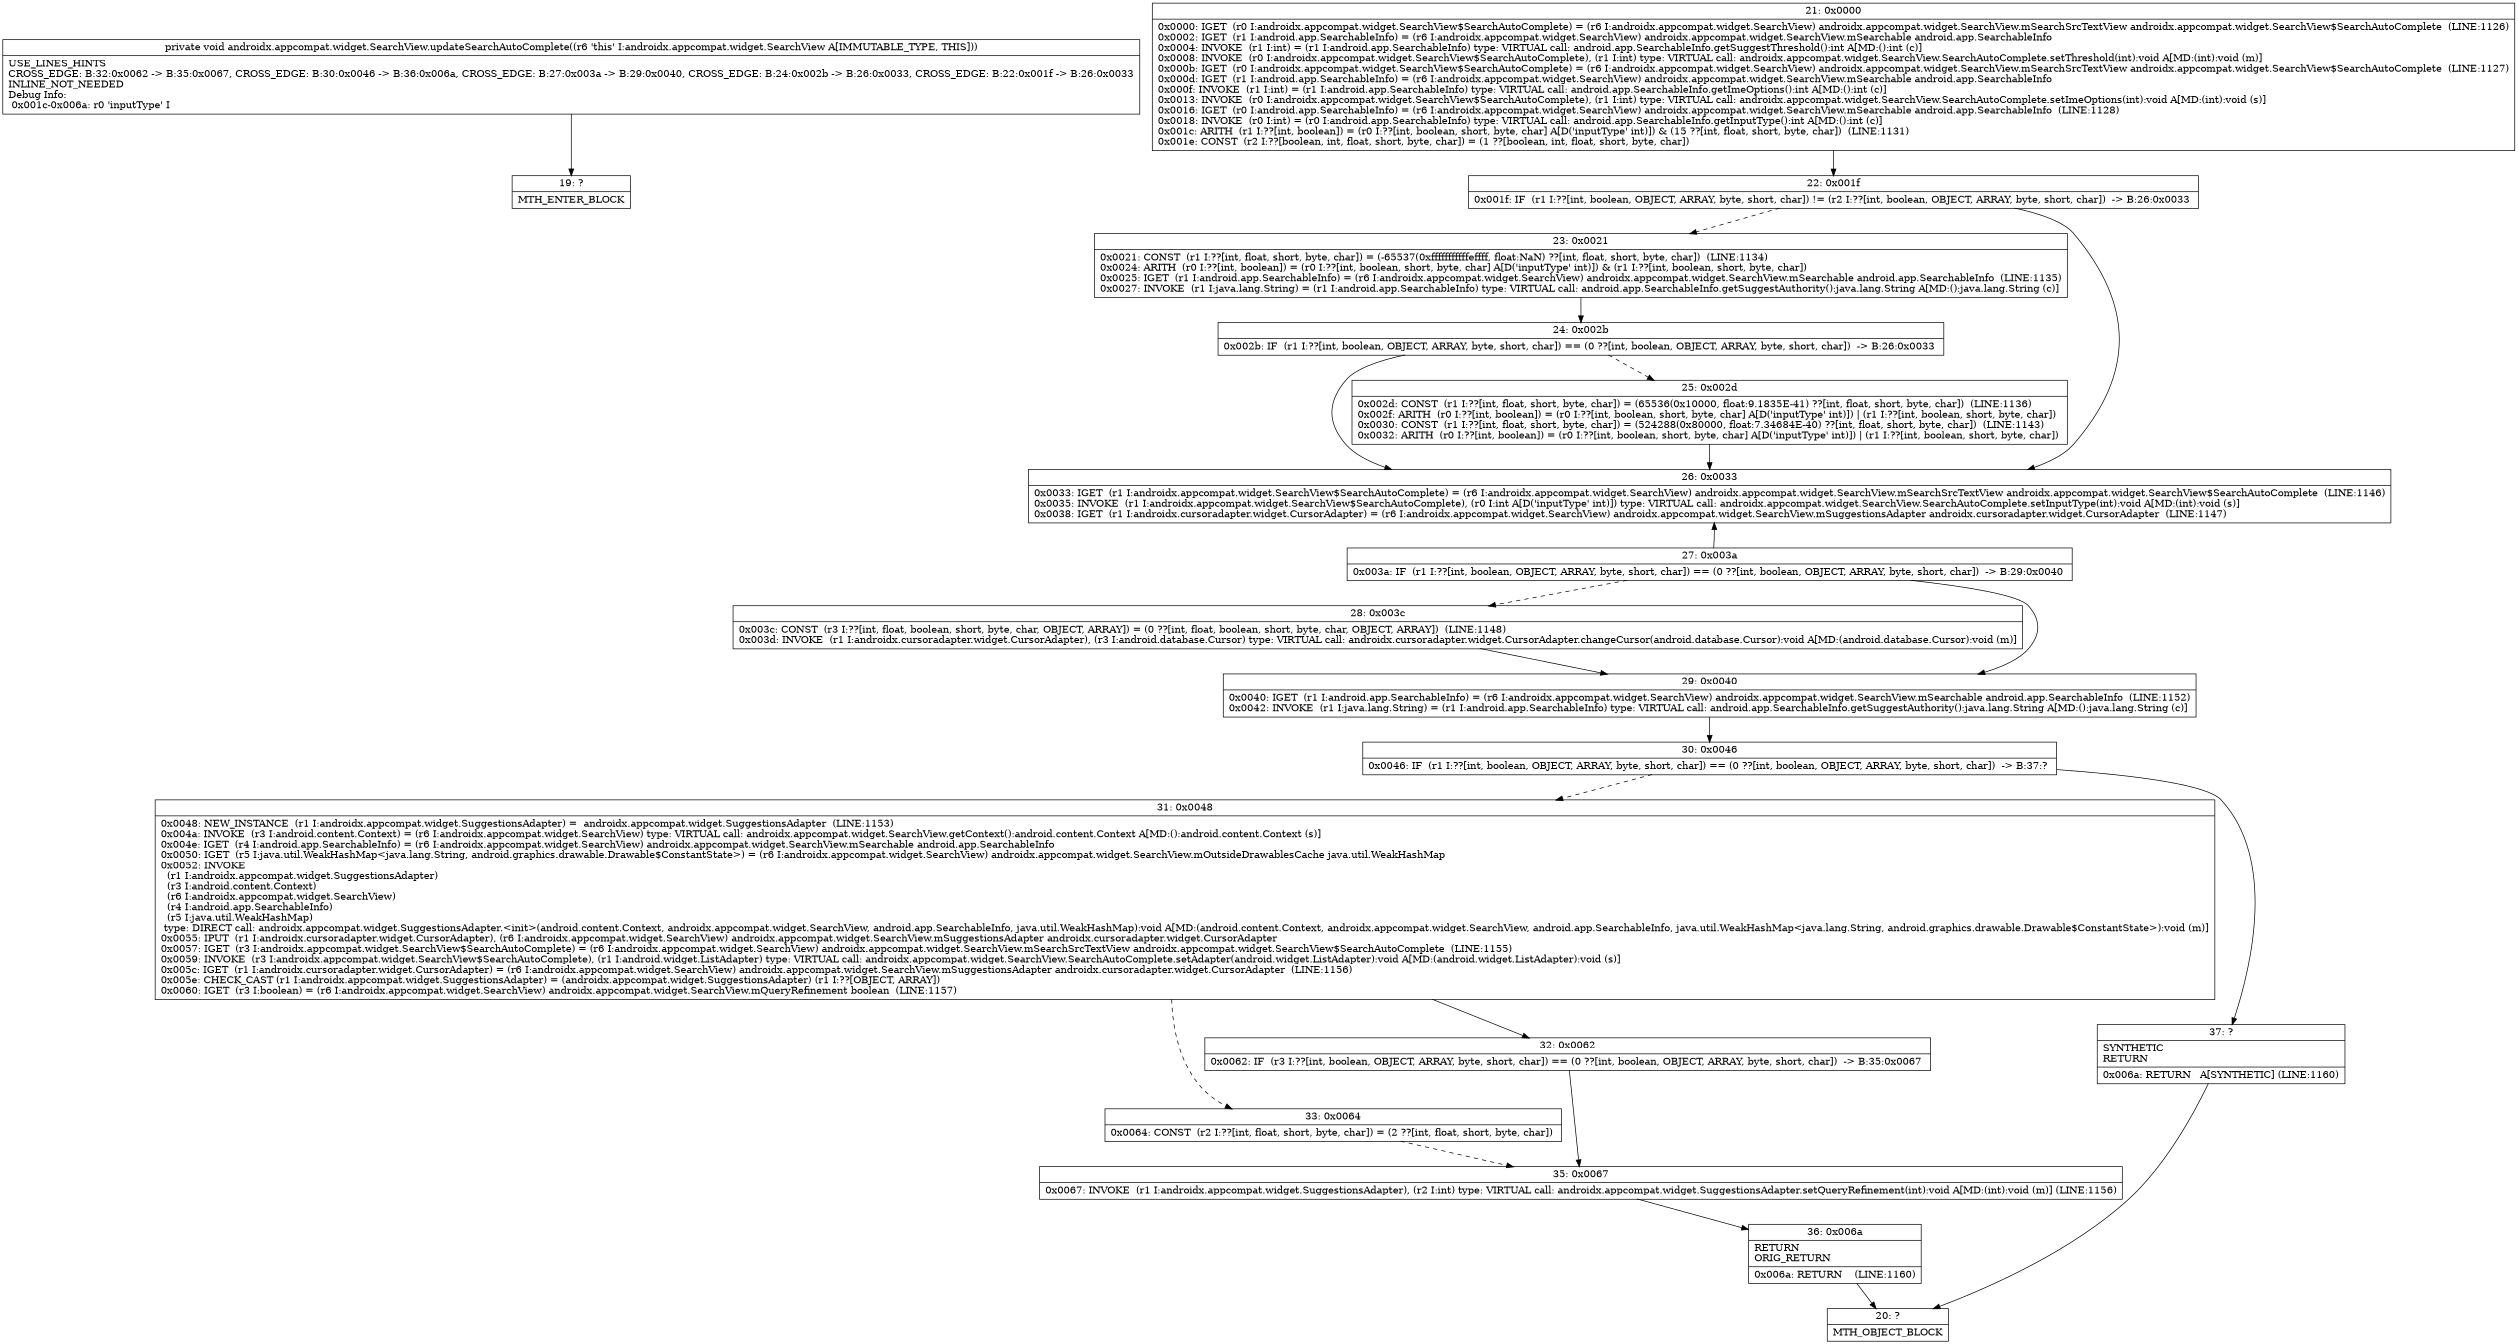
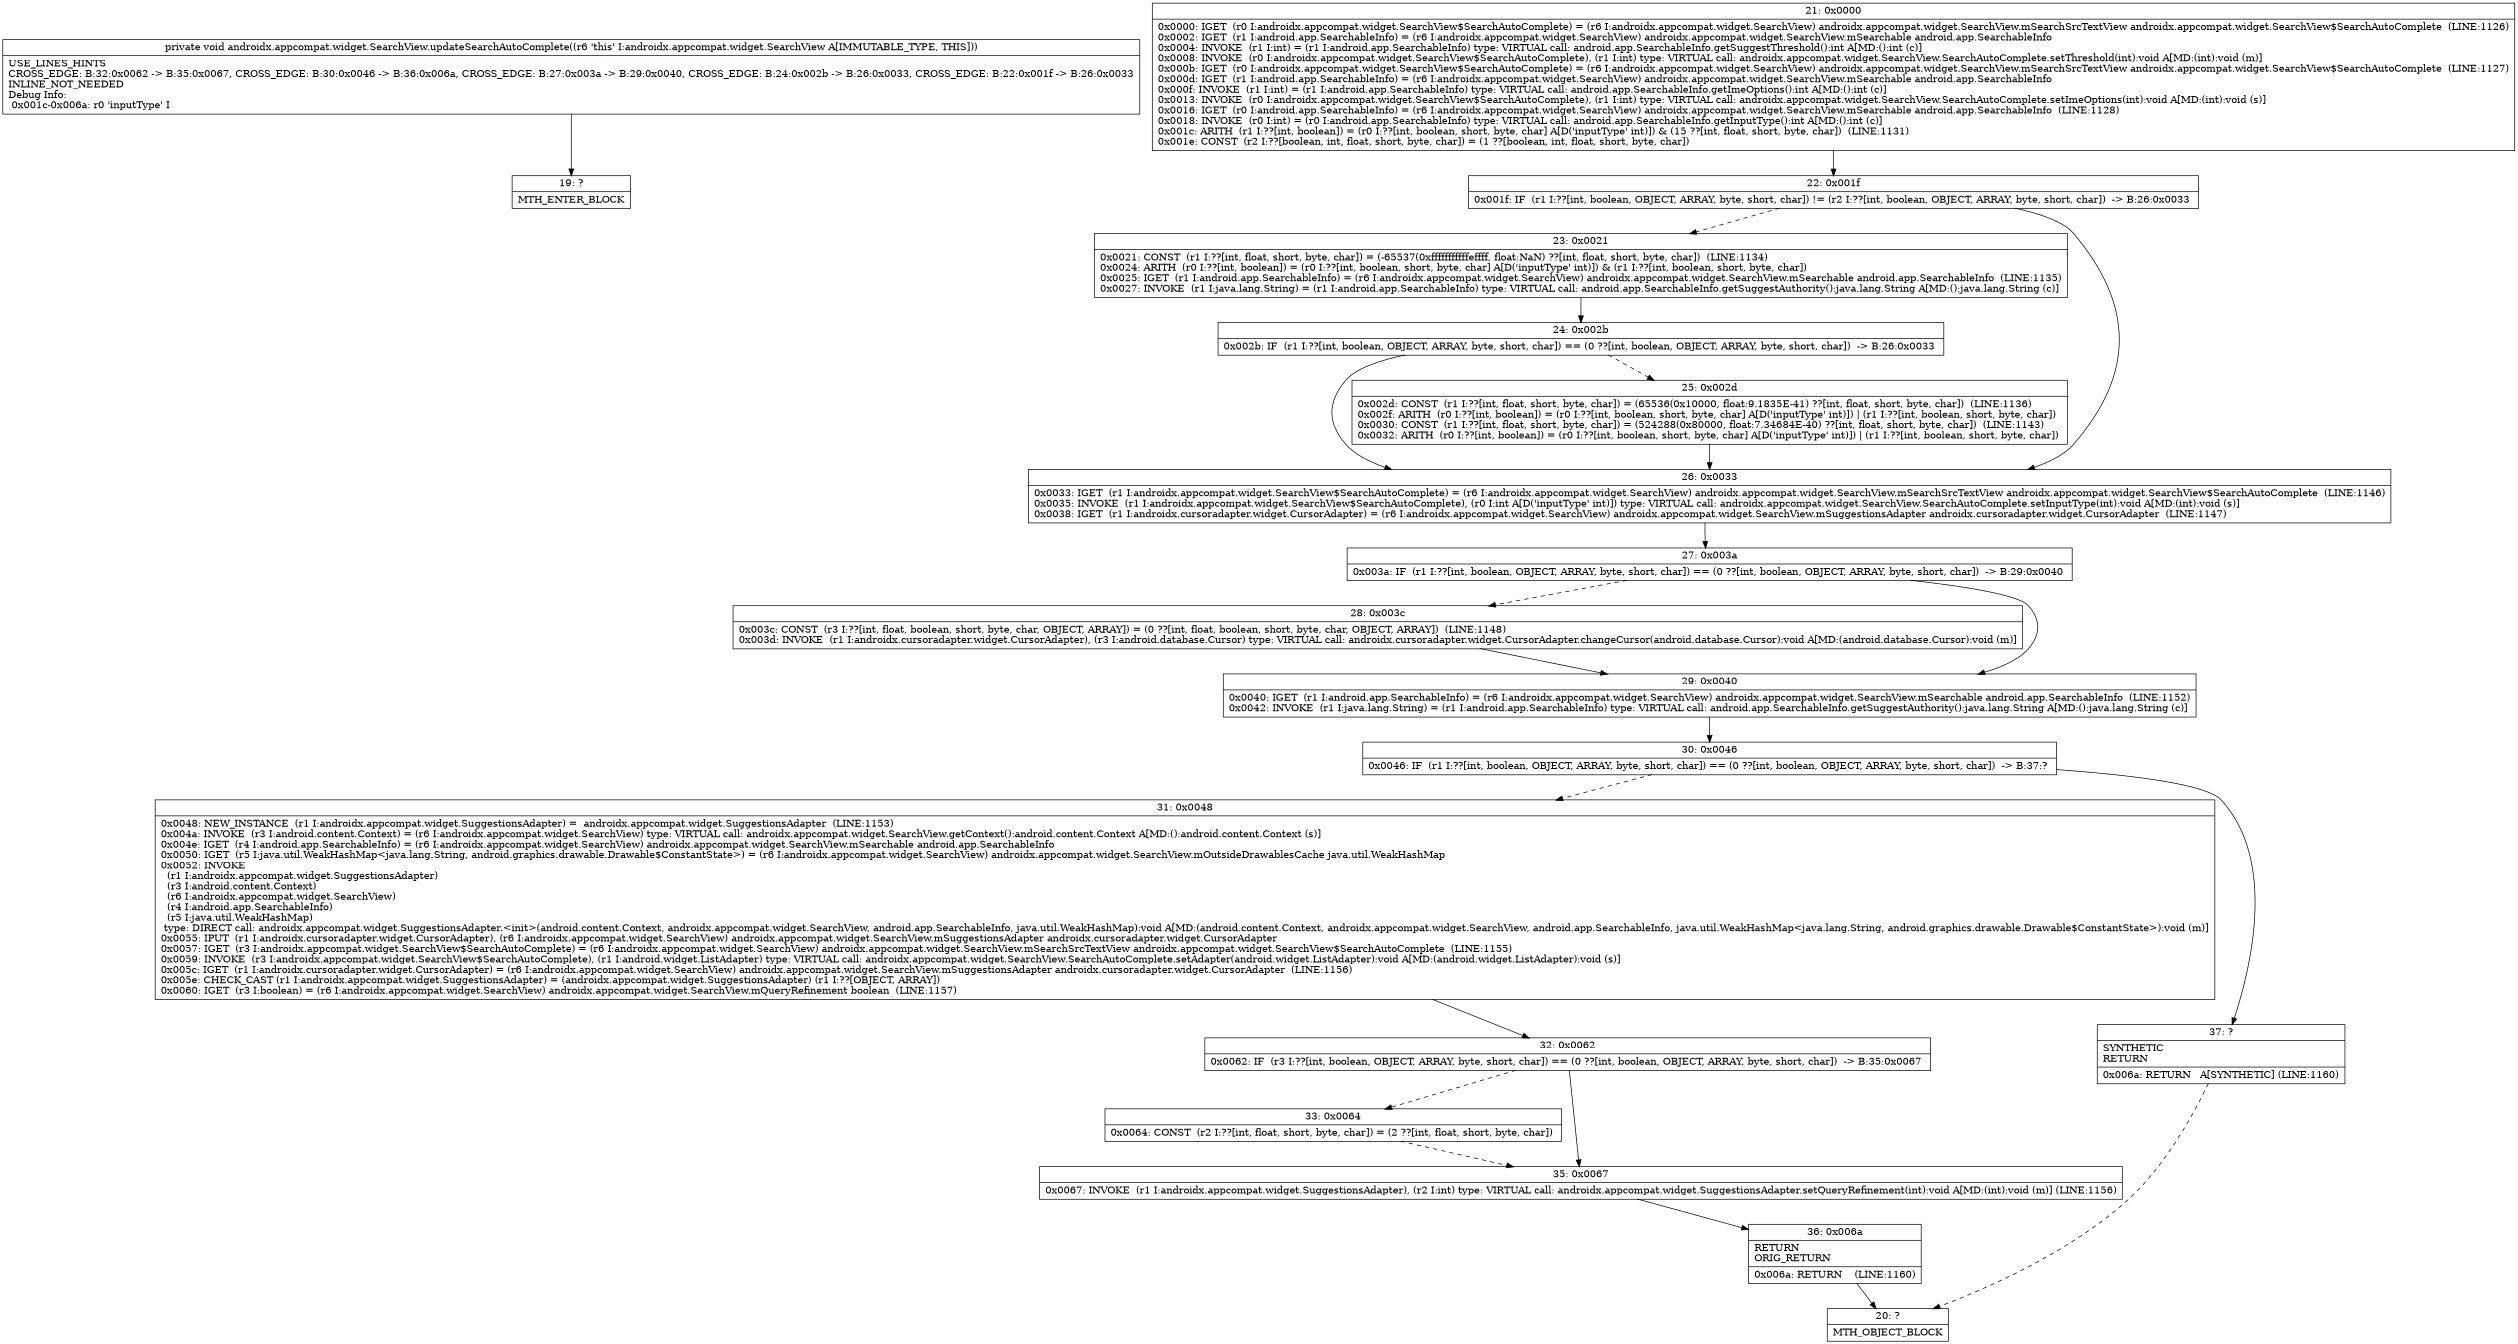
(1714, 539) -> (1705, 532)
(1184, 1060) -> (1454, 1089)
(2099, 1223) -> (2099, 1223)
